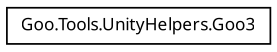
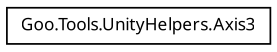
(139, 26) -> (139, 26)
